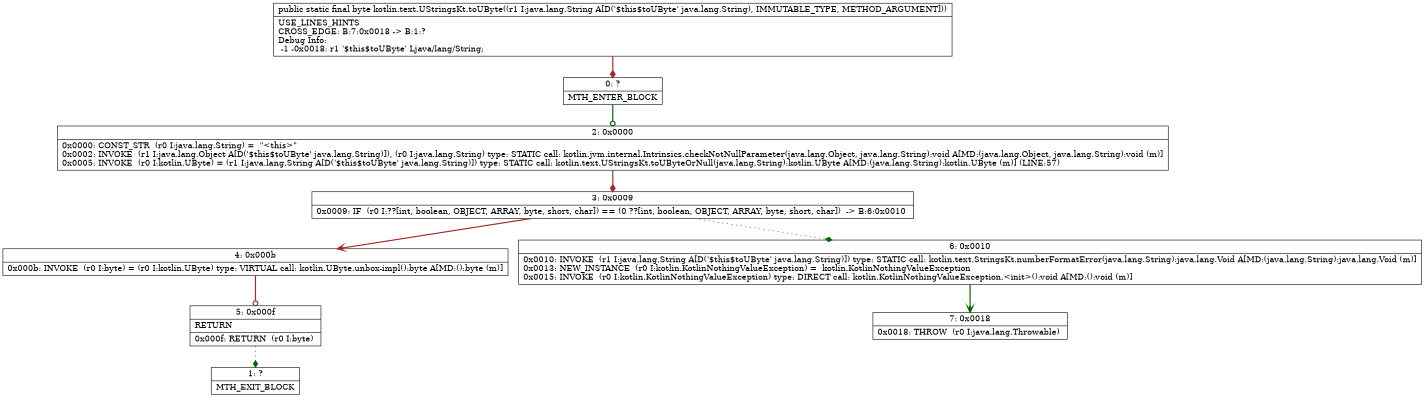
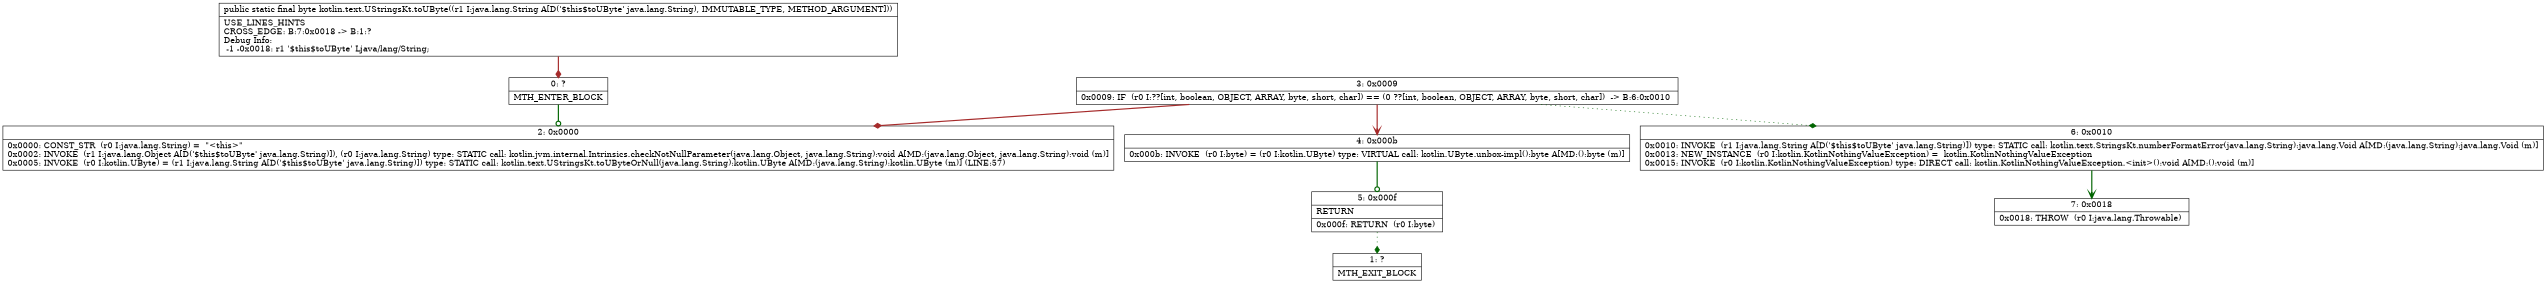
(613, 178) -> (1035, 115)
(255, 288) -> (1377, 174)
